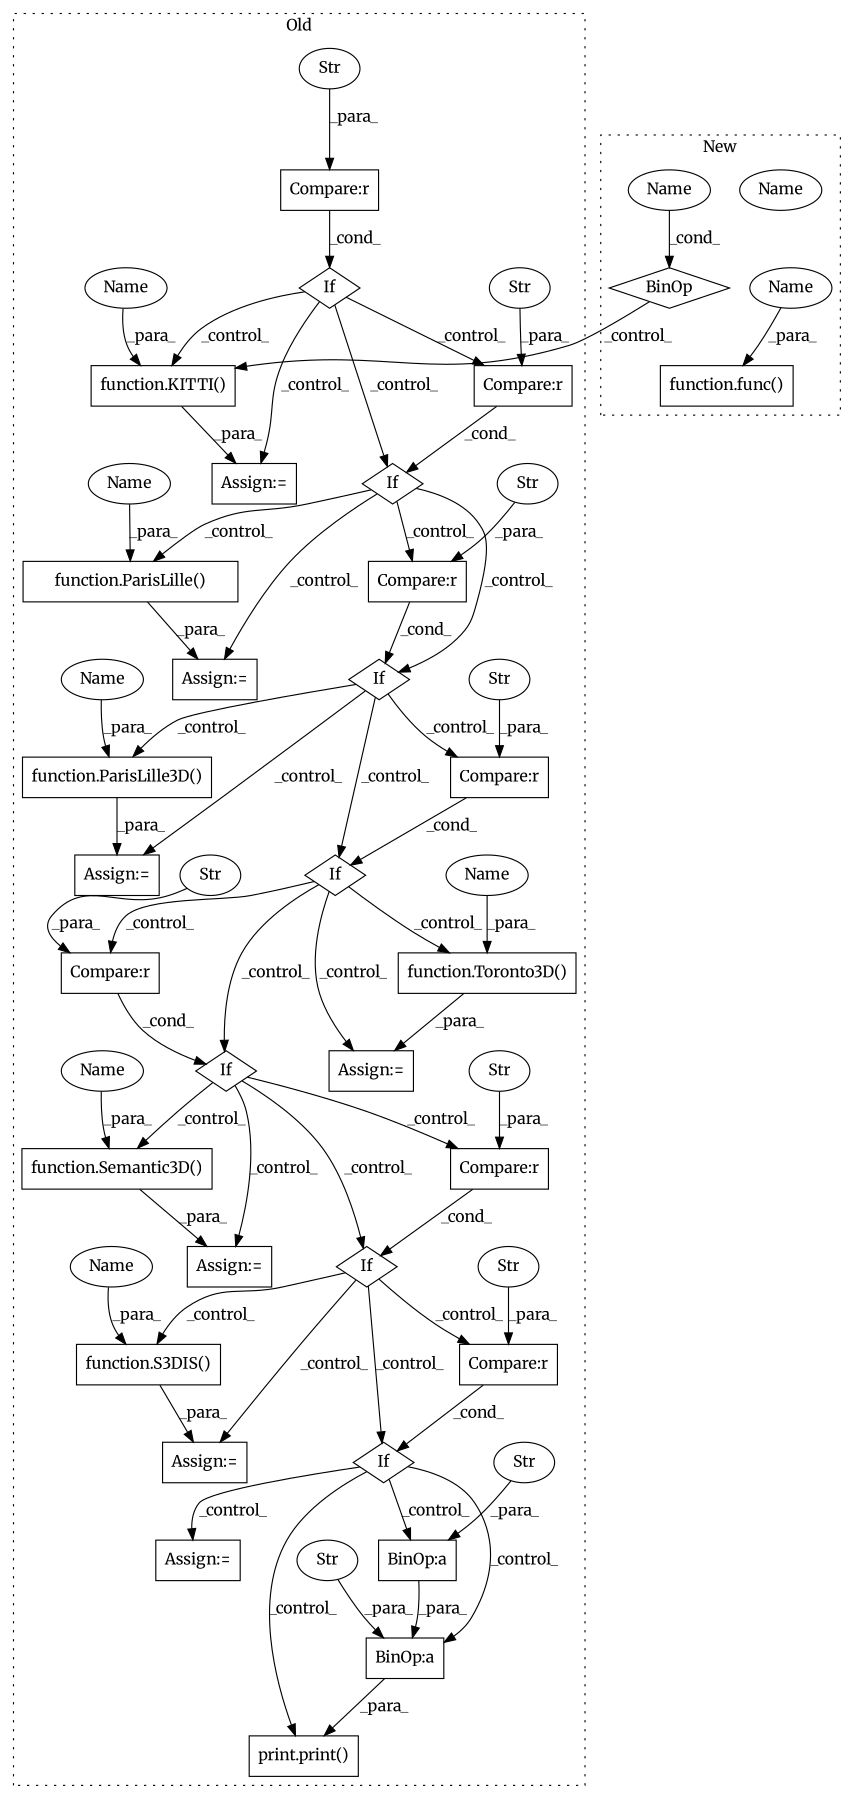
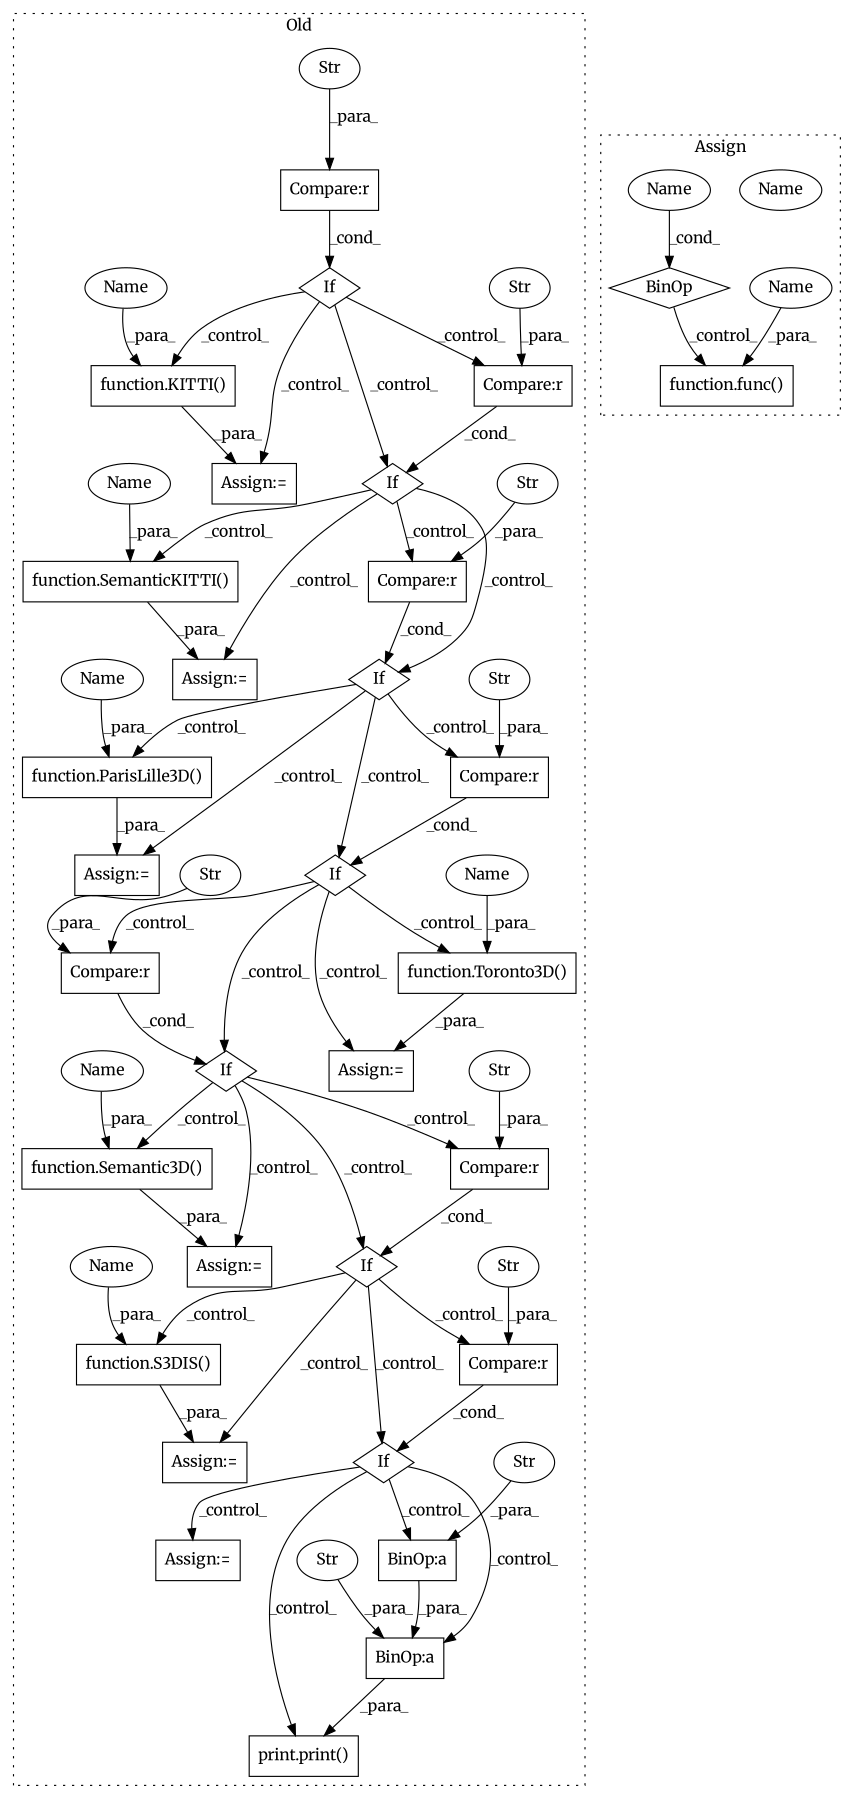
(721, 148) -> (721, 148)
(454, 364) -> (683, 333)
(130, 582) -> (130, 582)
